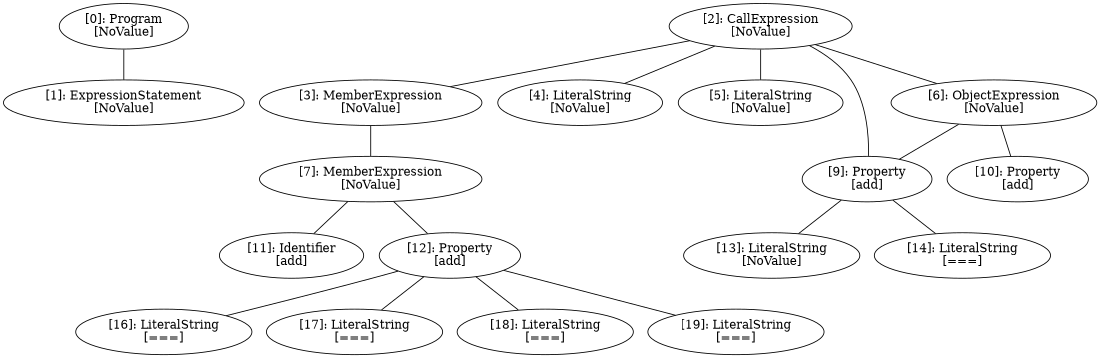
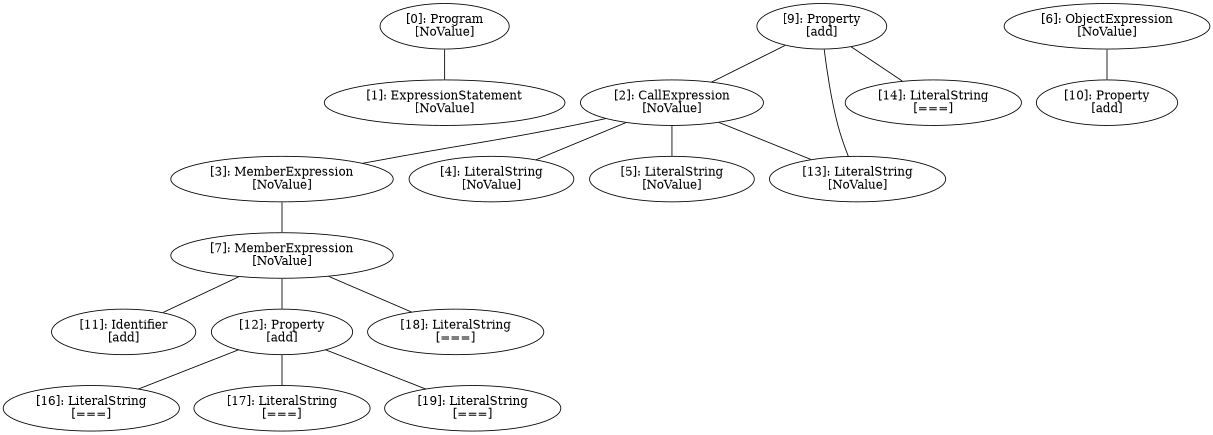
(876, 64) -> (765, 141)
(929, 142) -> none
(497, 293) -> (370, 294)
